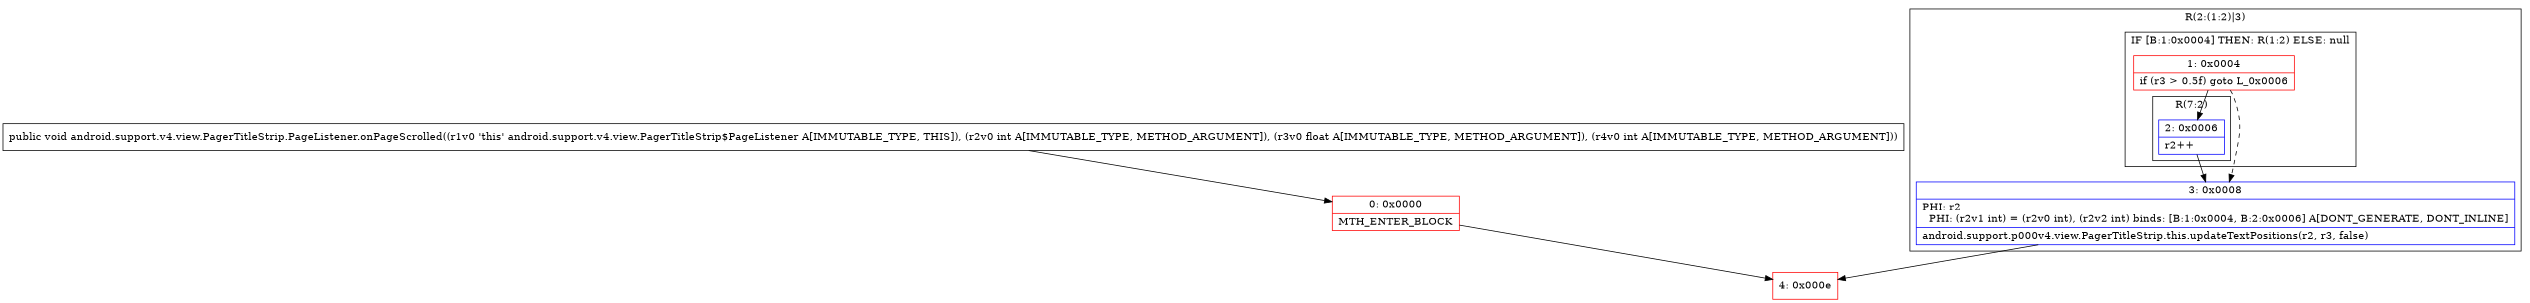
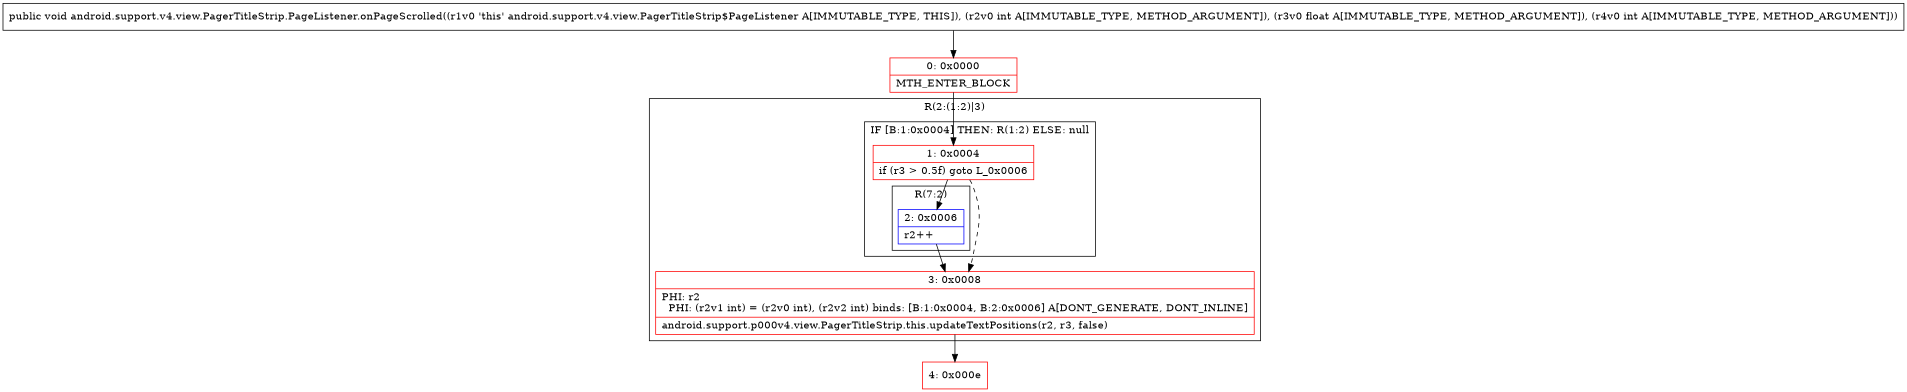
(2216, 213) -> (955, 303)
(1612, 252) -> (953, 115)
